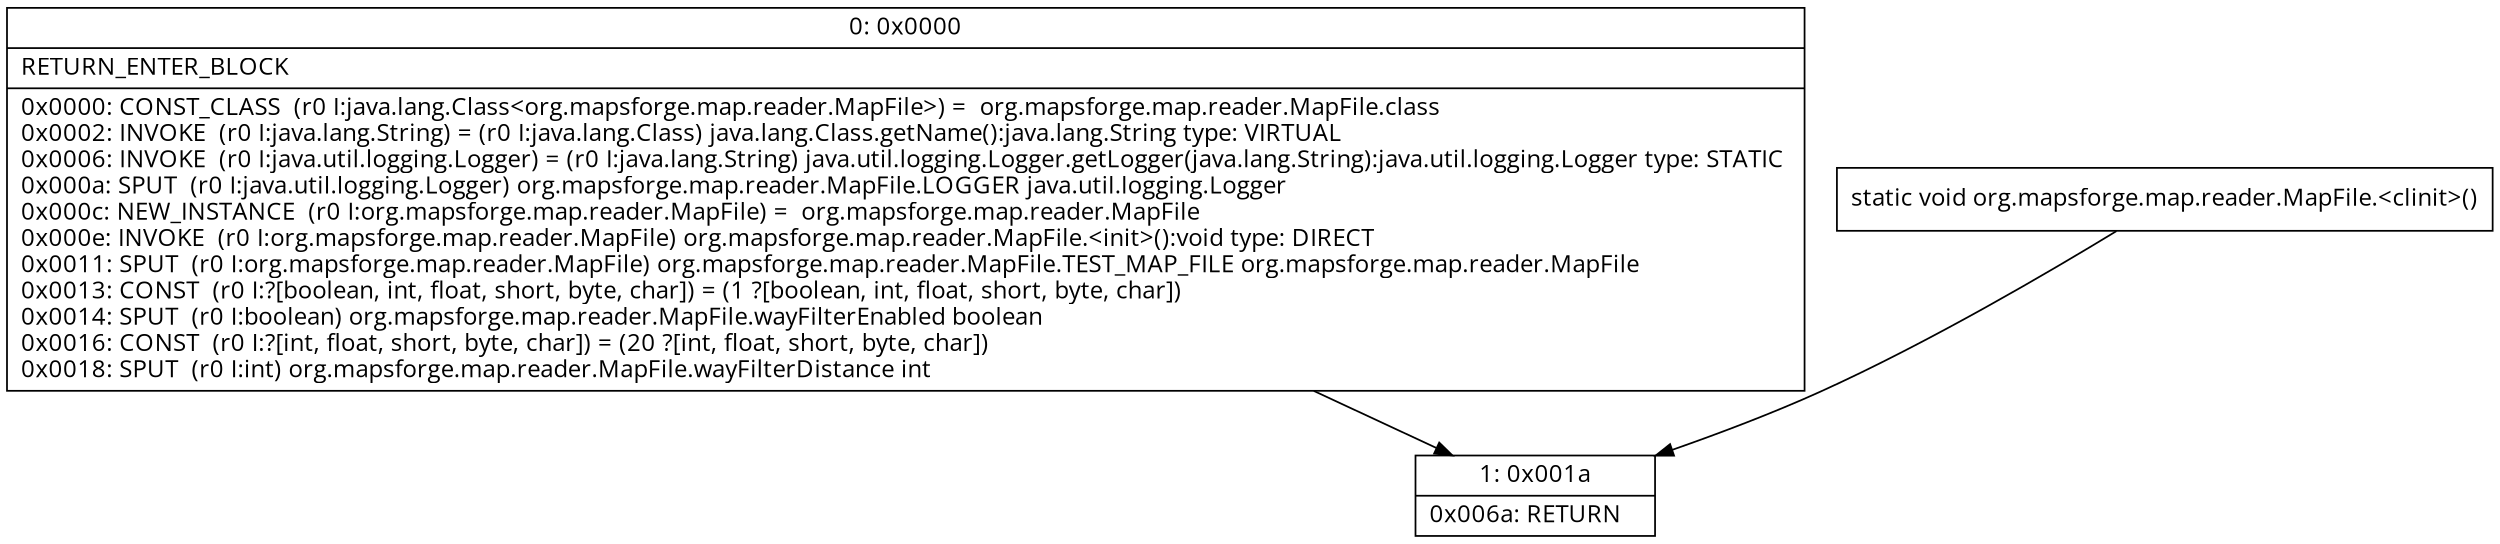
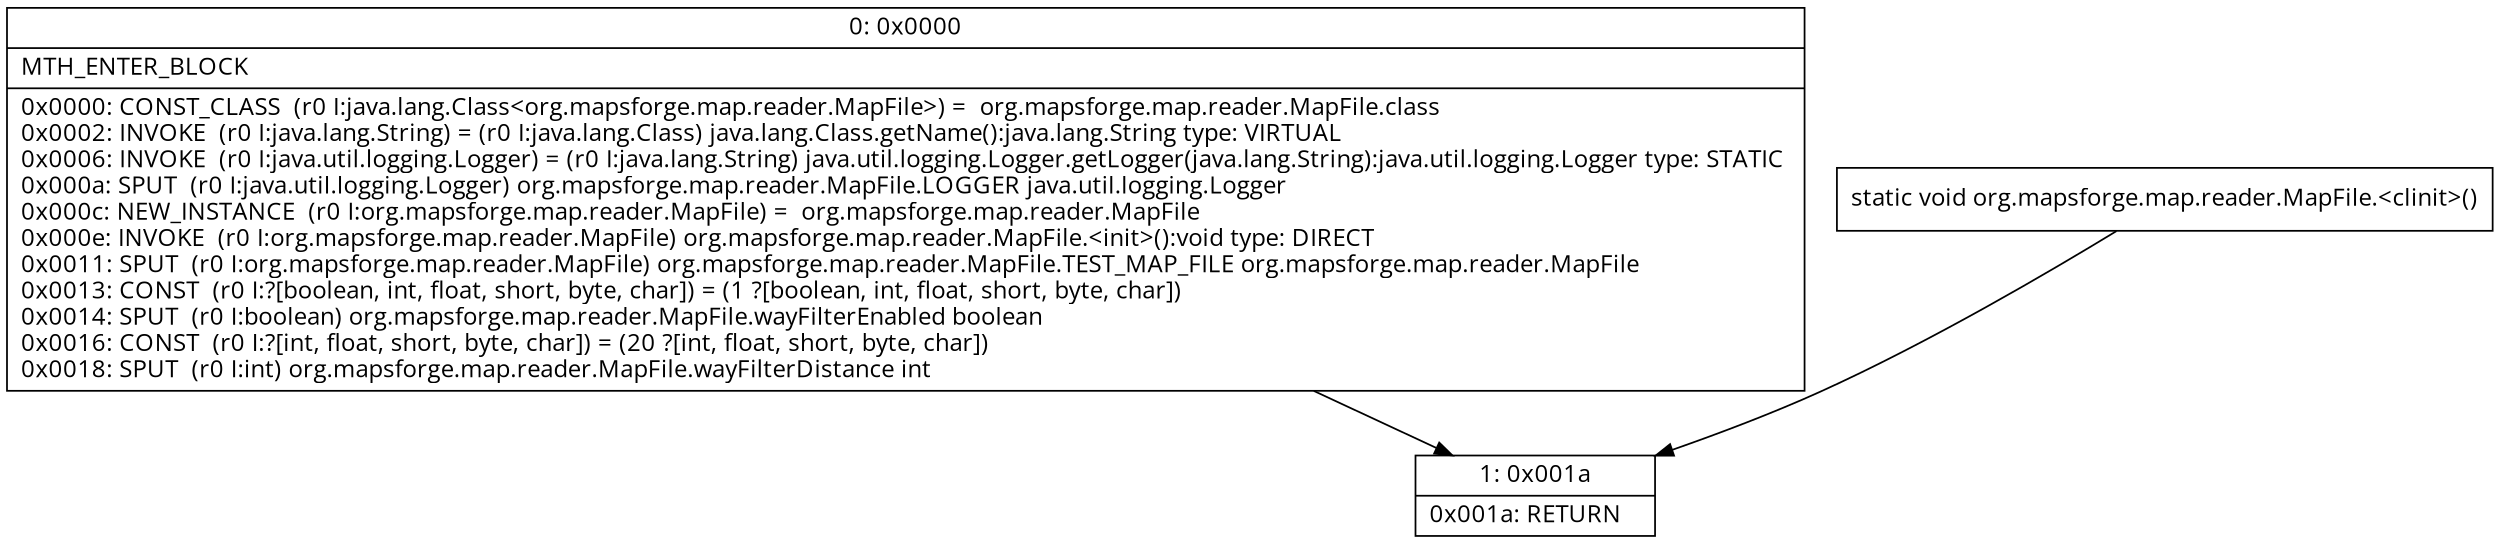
(156, 67) -> (135, 67)
(1535, 515) -> (1535, 515)
